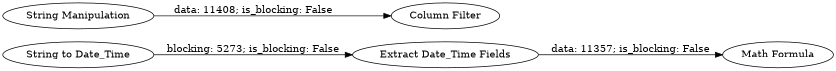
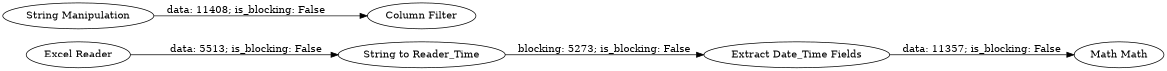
(78, 55) -> (422, 55)
none -> (78, 55)
(778, 55) -> (1119, 55)
